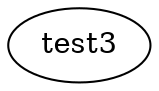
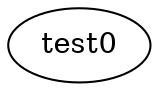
(79, 45) -> (79, 45)
